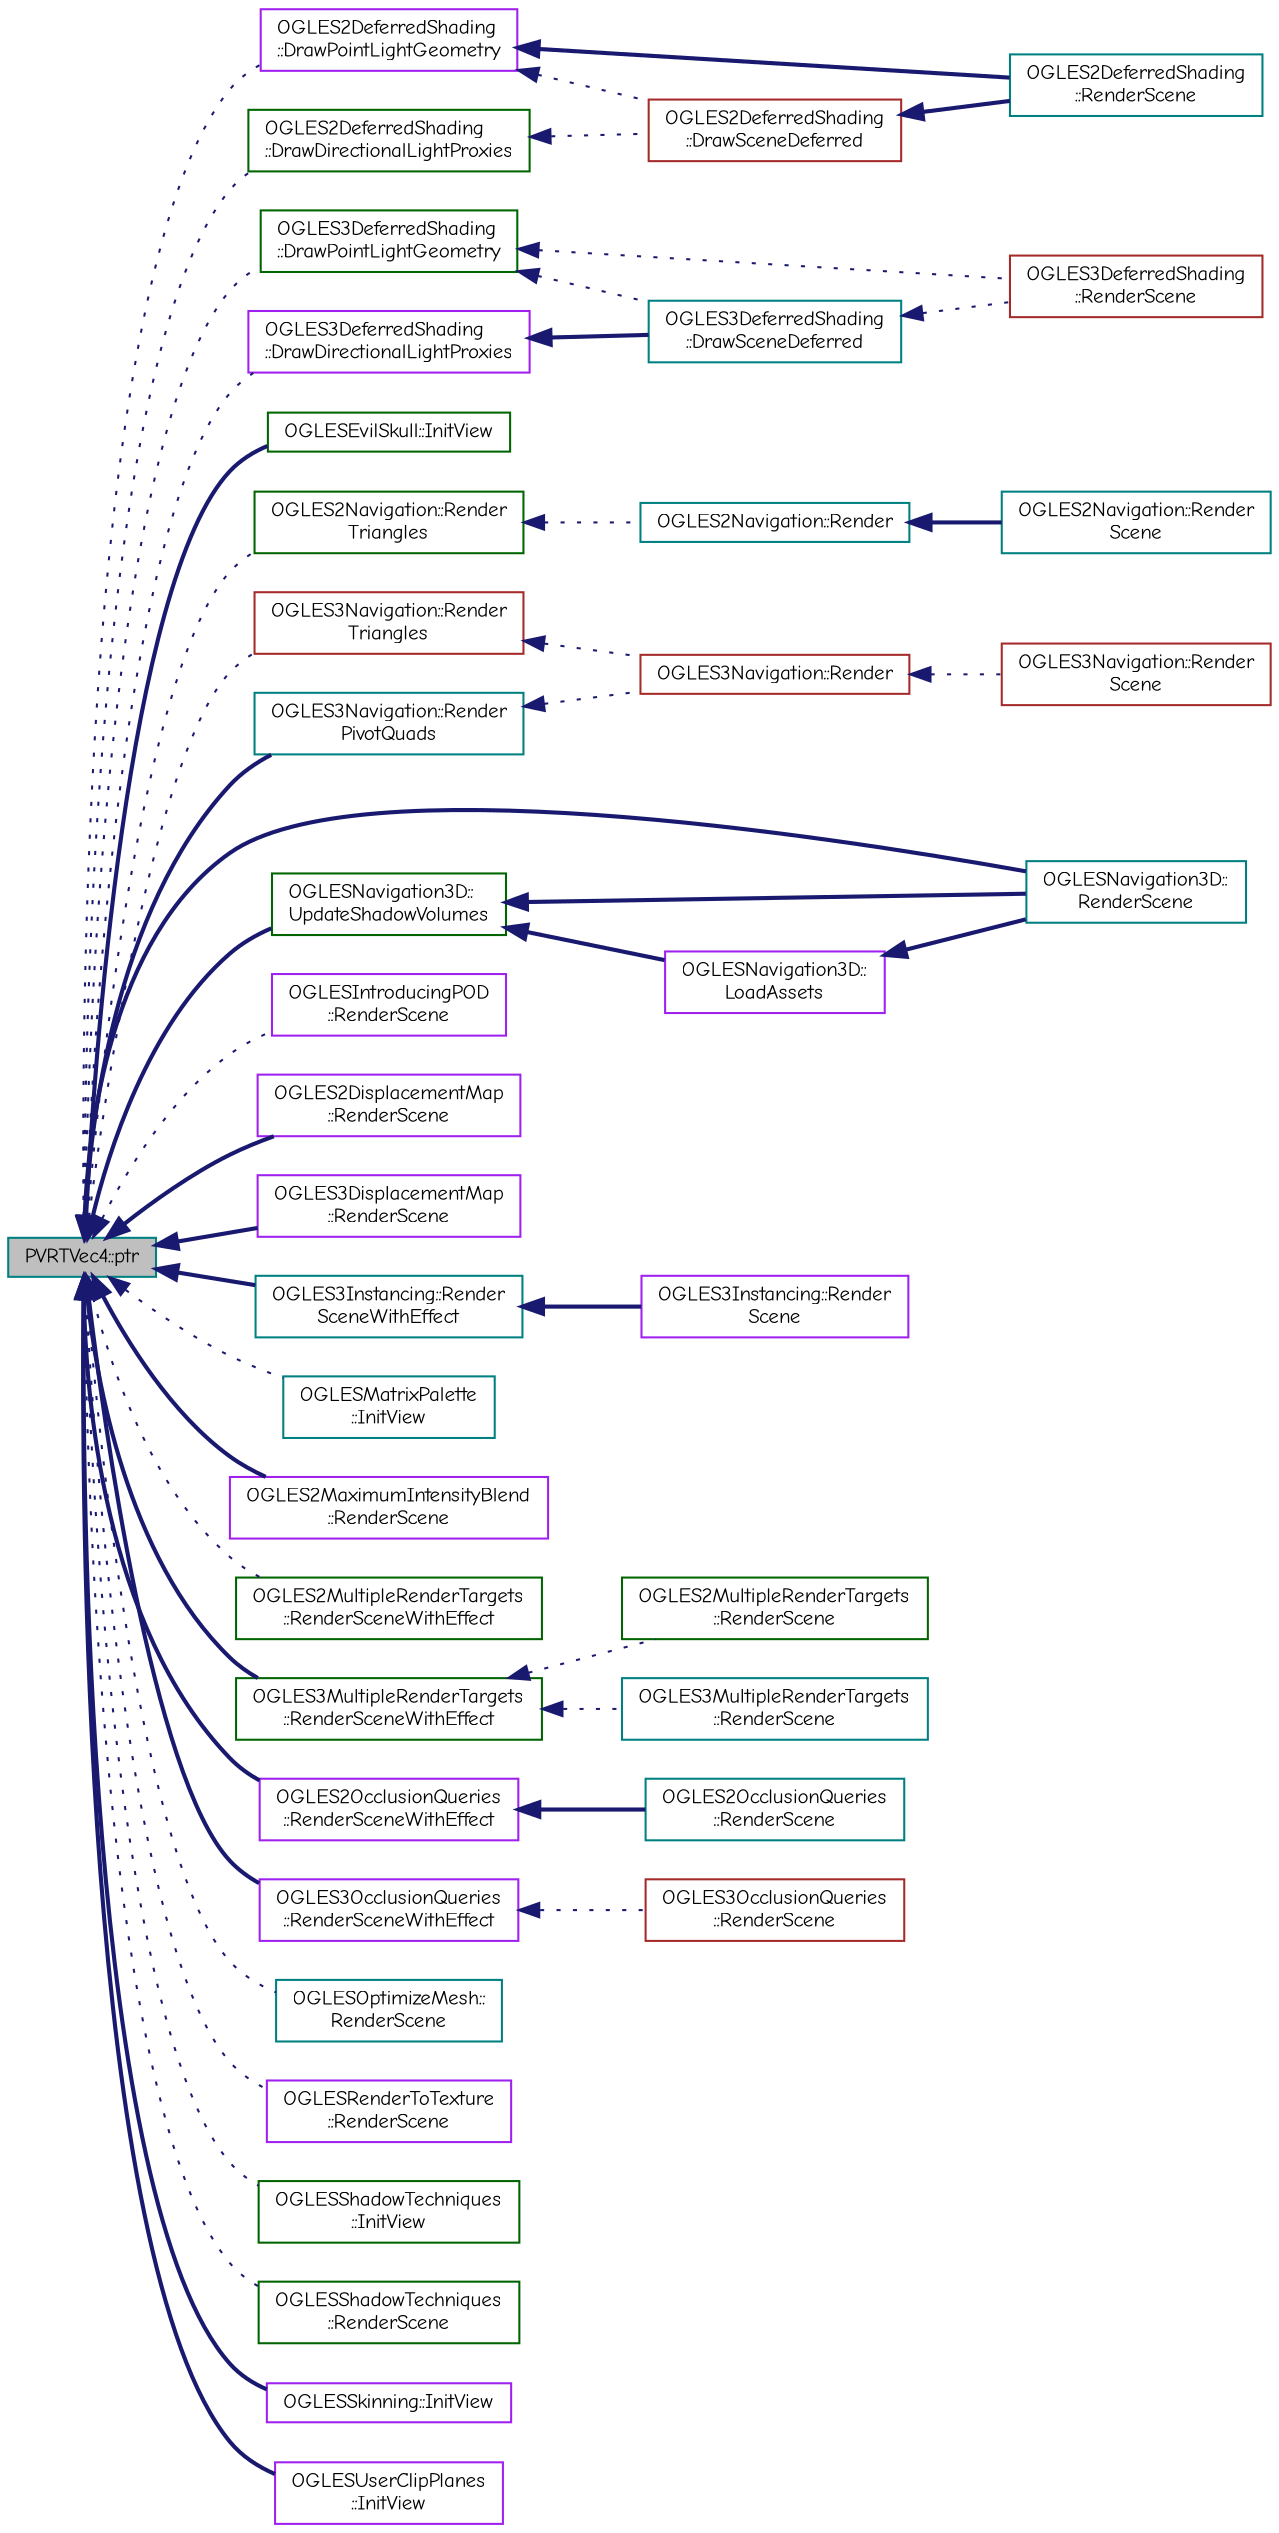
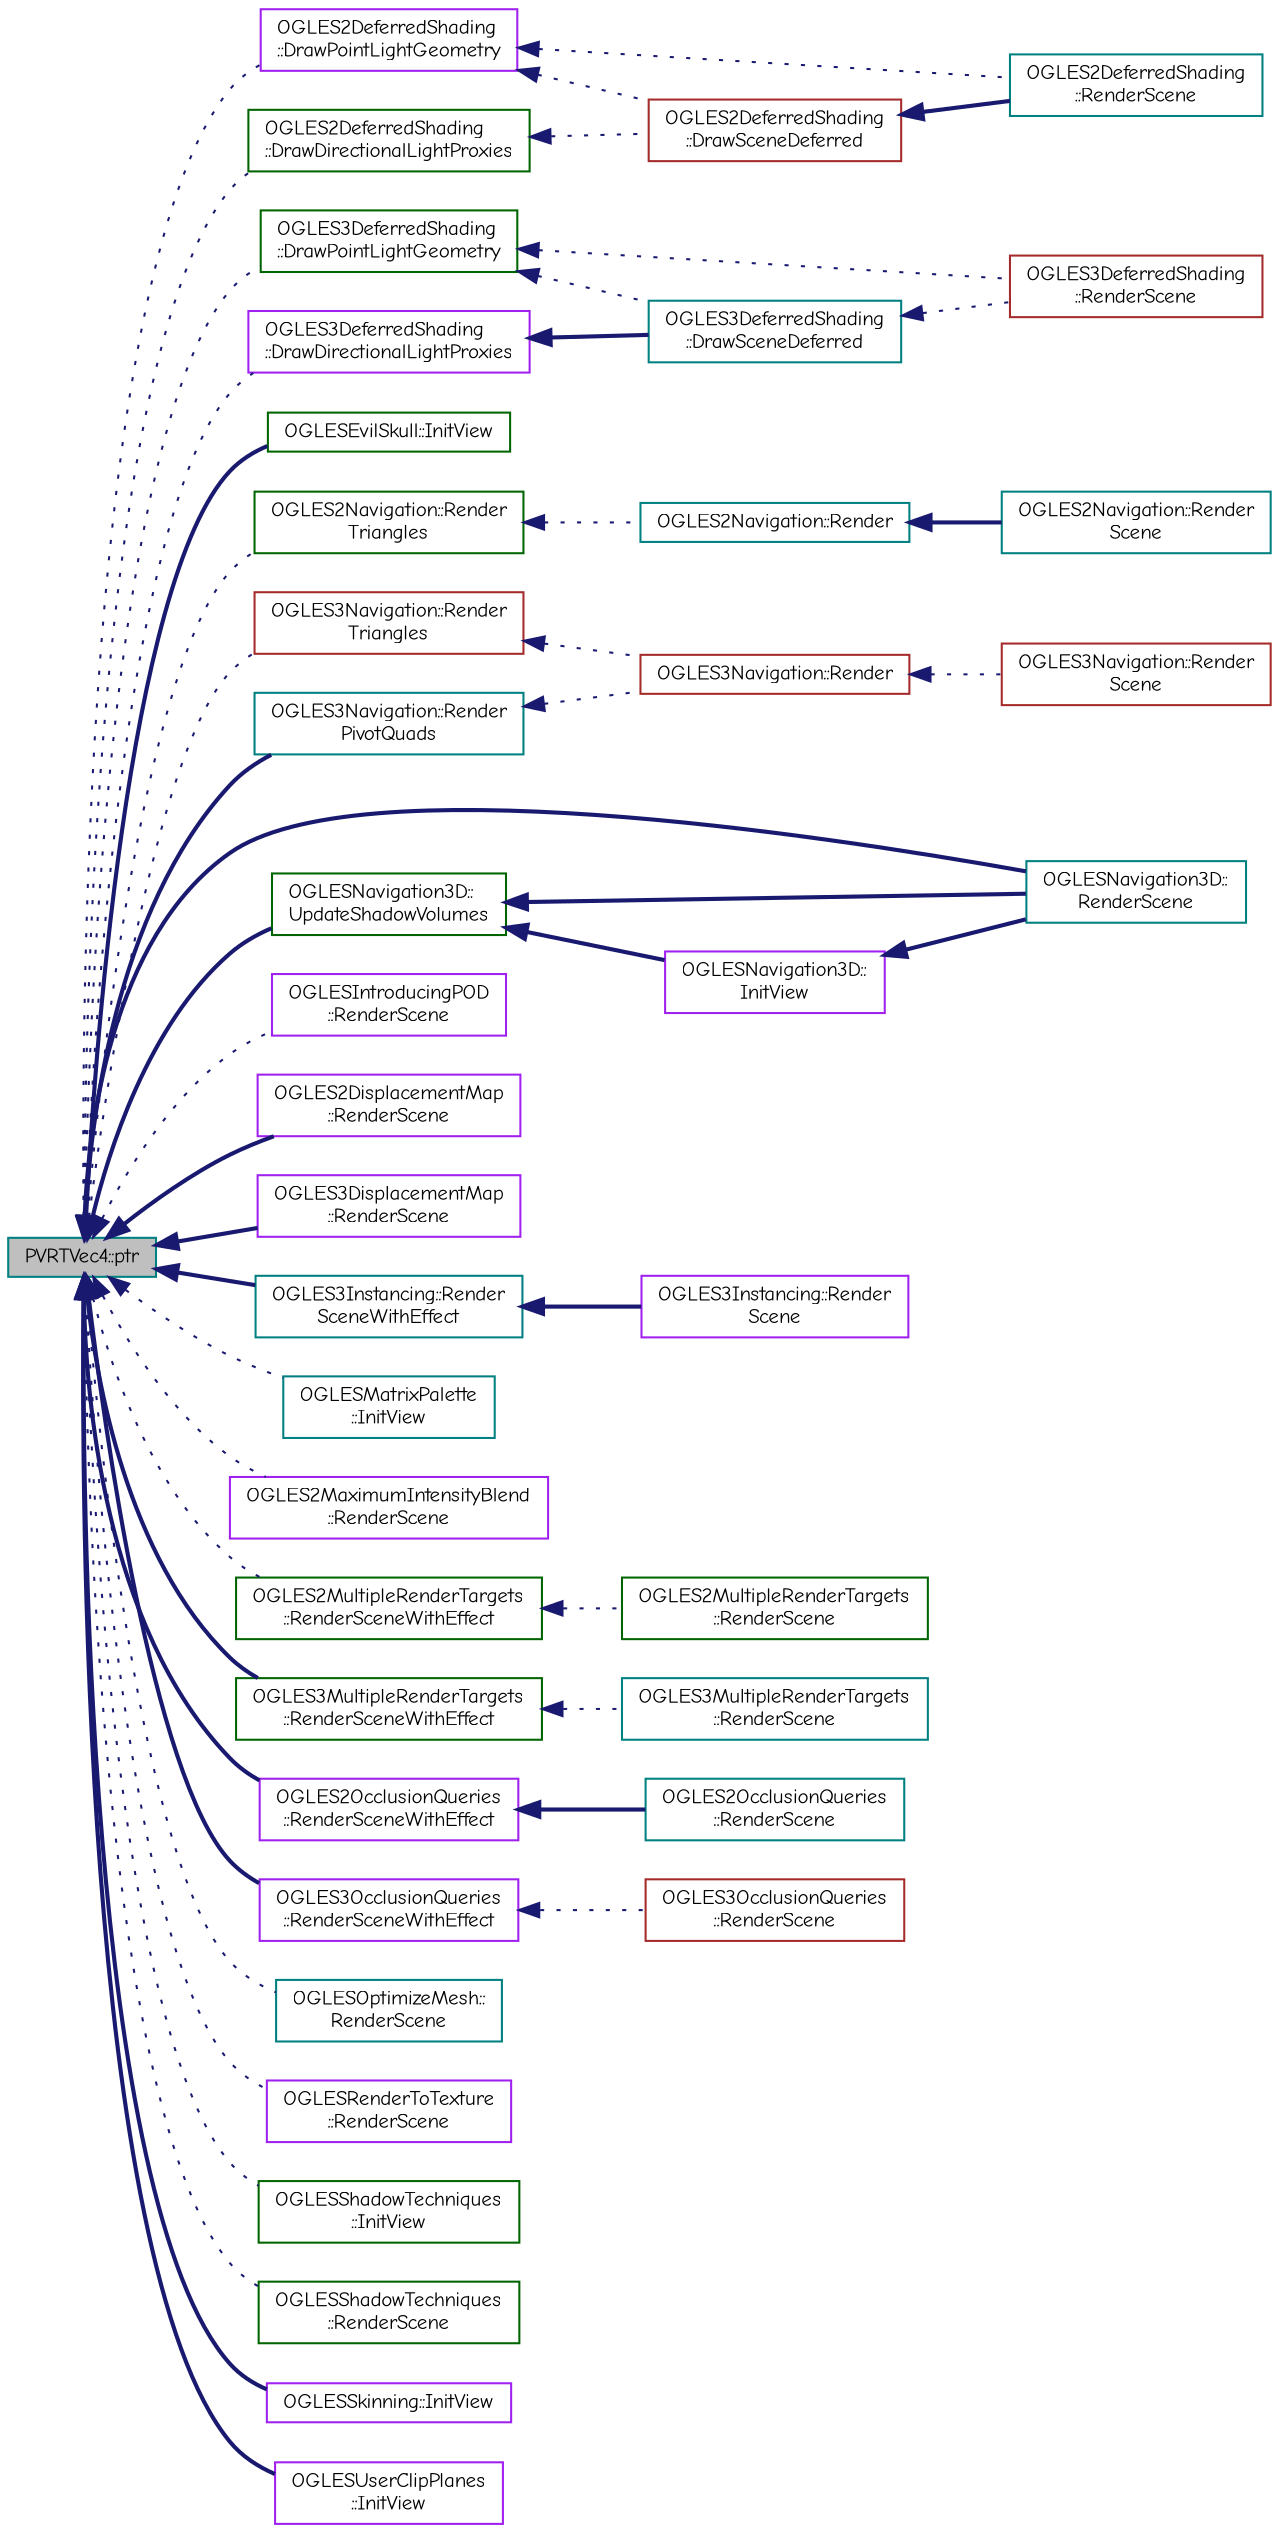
(774, 63) -> (774, 63)
(775, 982) -> (775, 982)
(171, 1399) -> (171, 1399)
(592, 1656) -> (592, 1608)
